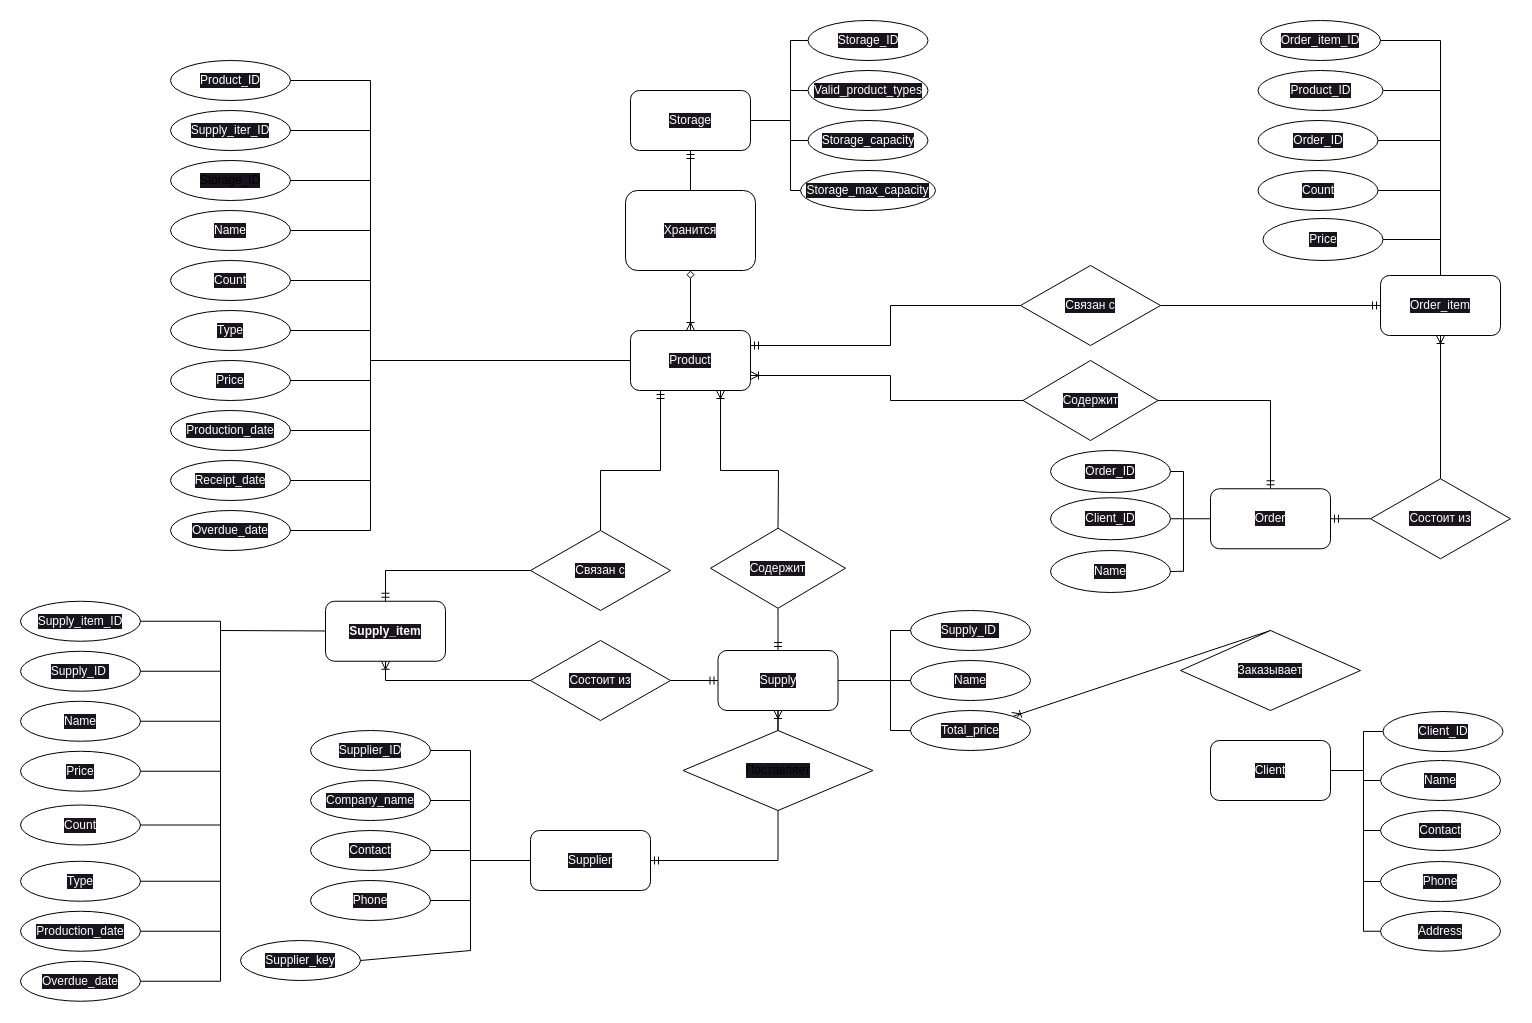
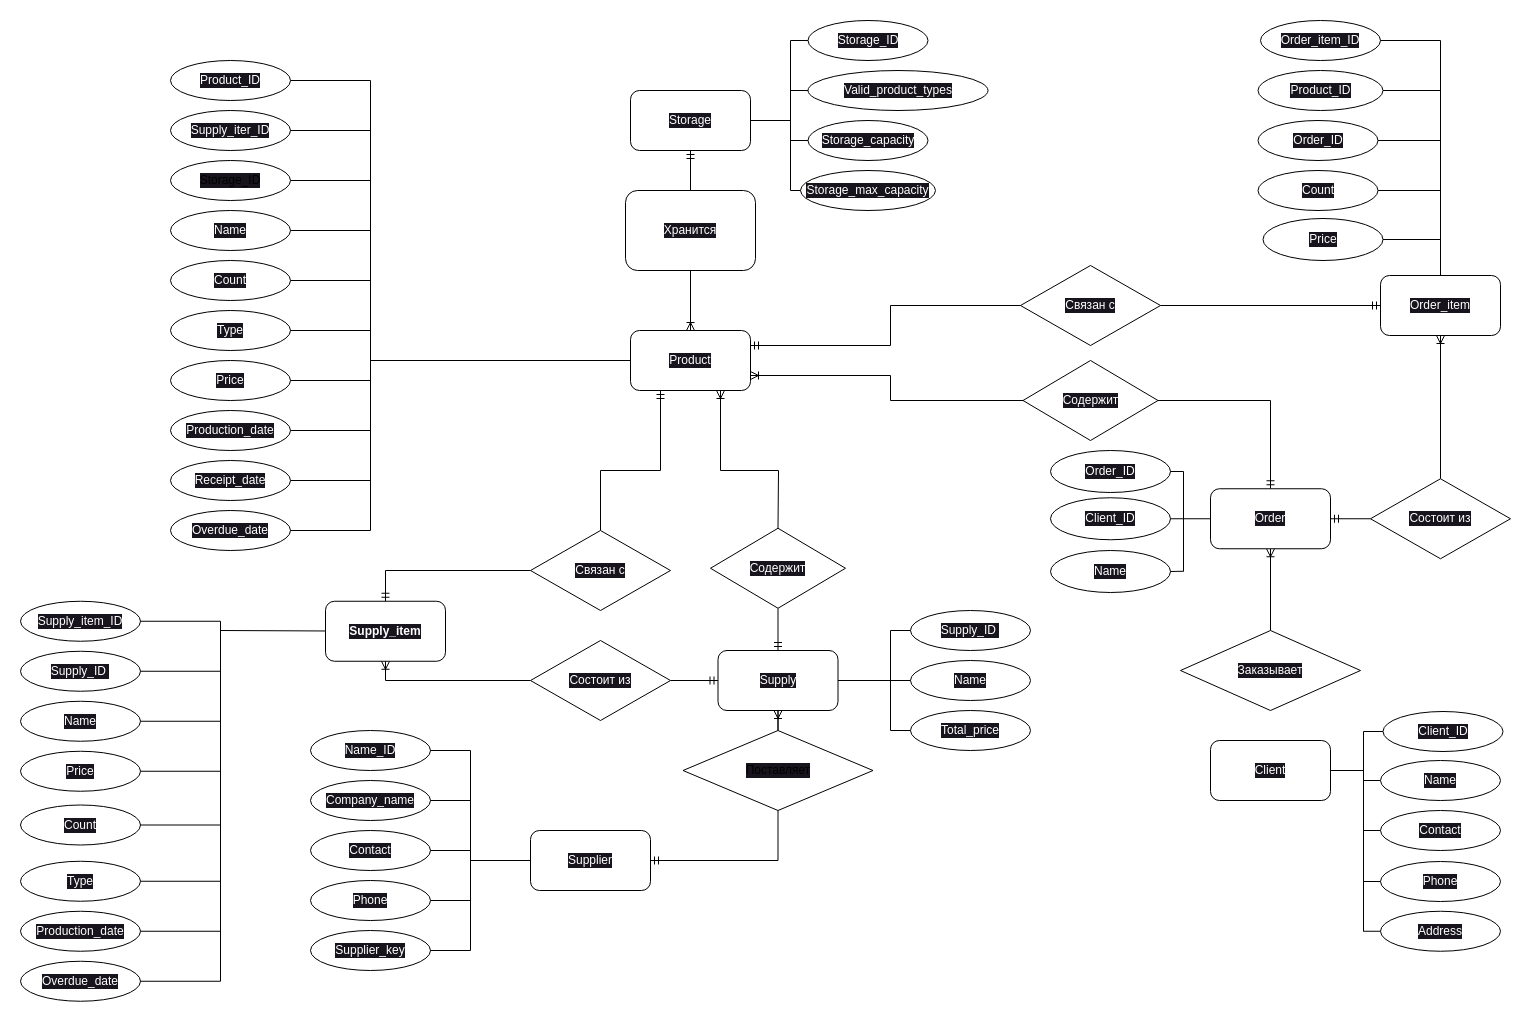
(868, 91) -> (898, 91)
(691, 279) -> (691, 275)
(1142, 673) -> (1271, 590)
(371, 751) -> (371, 751)
(301, 961) -> (371, 951)
